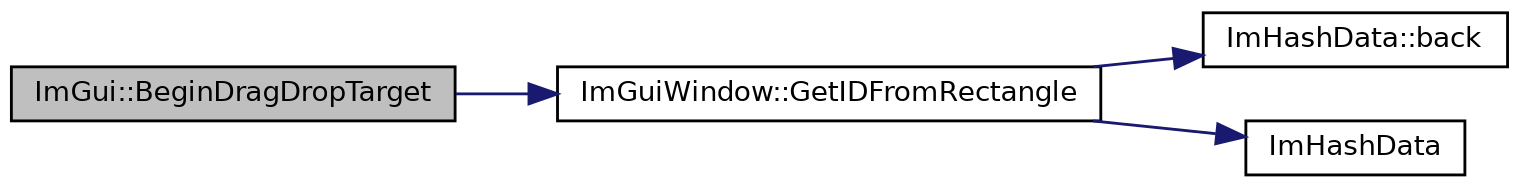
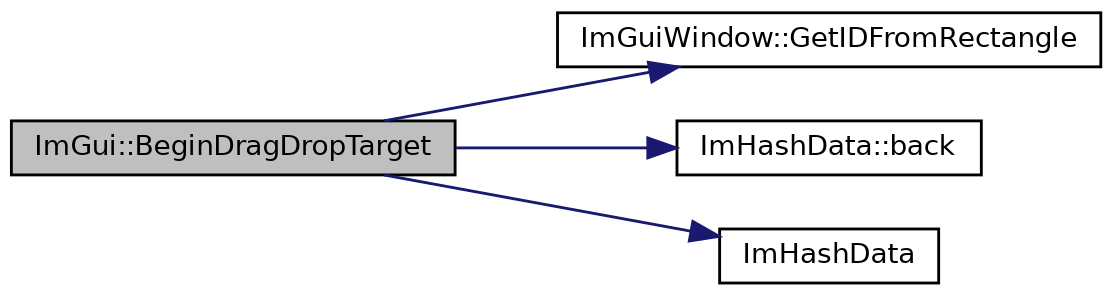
(1133, 63) -> (552, 148)
(1154, 127) -> (537, 203)
